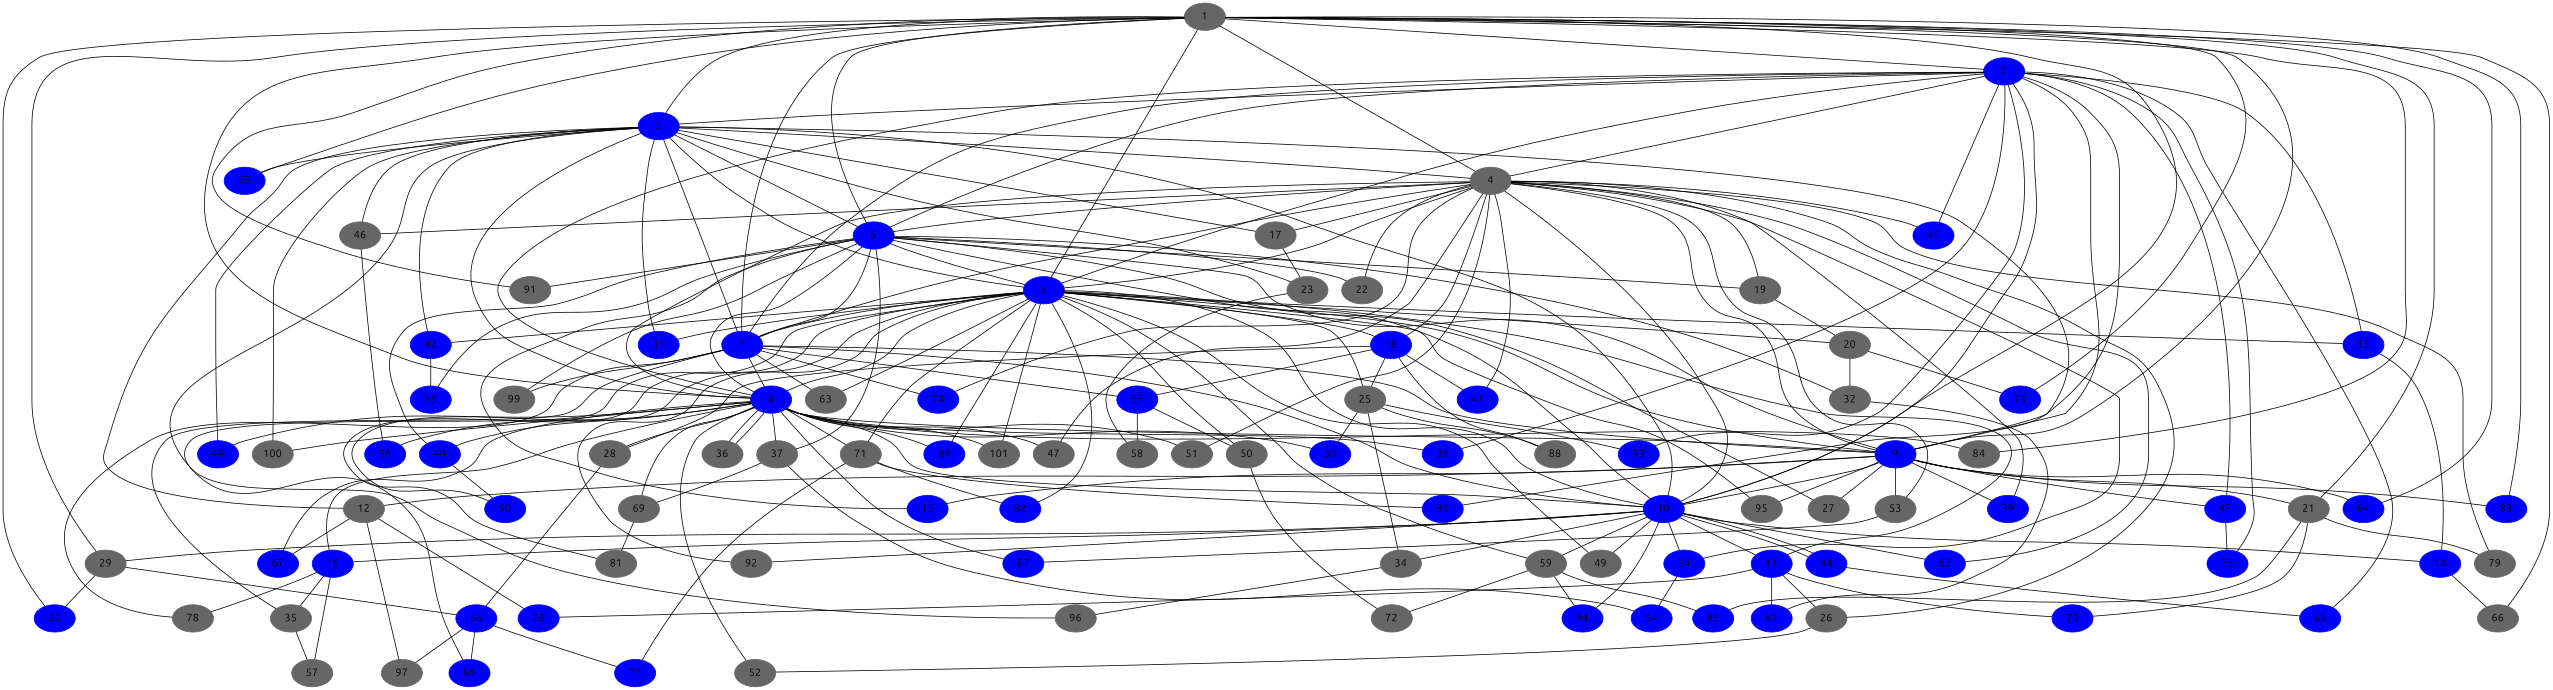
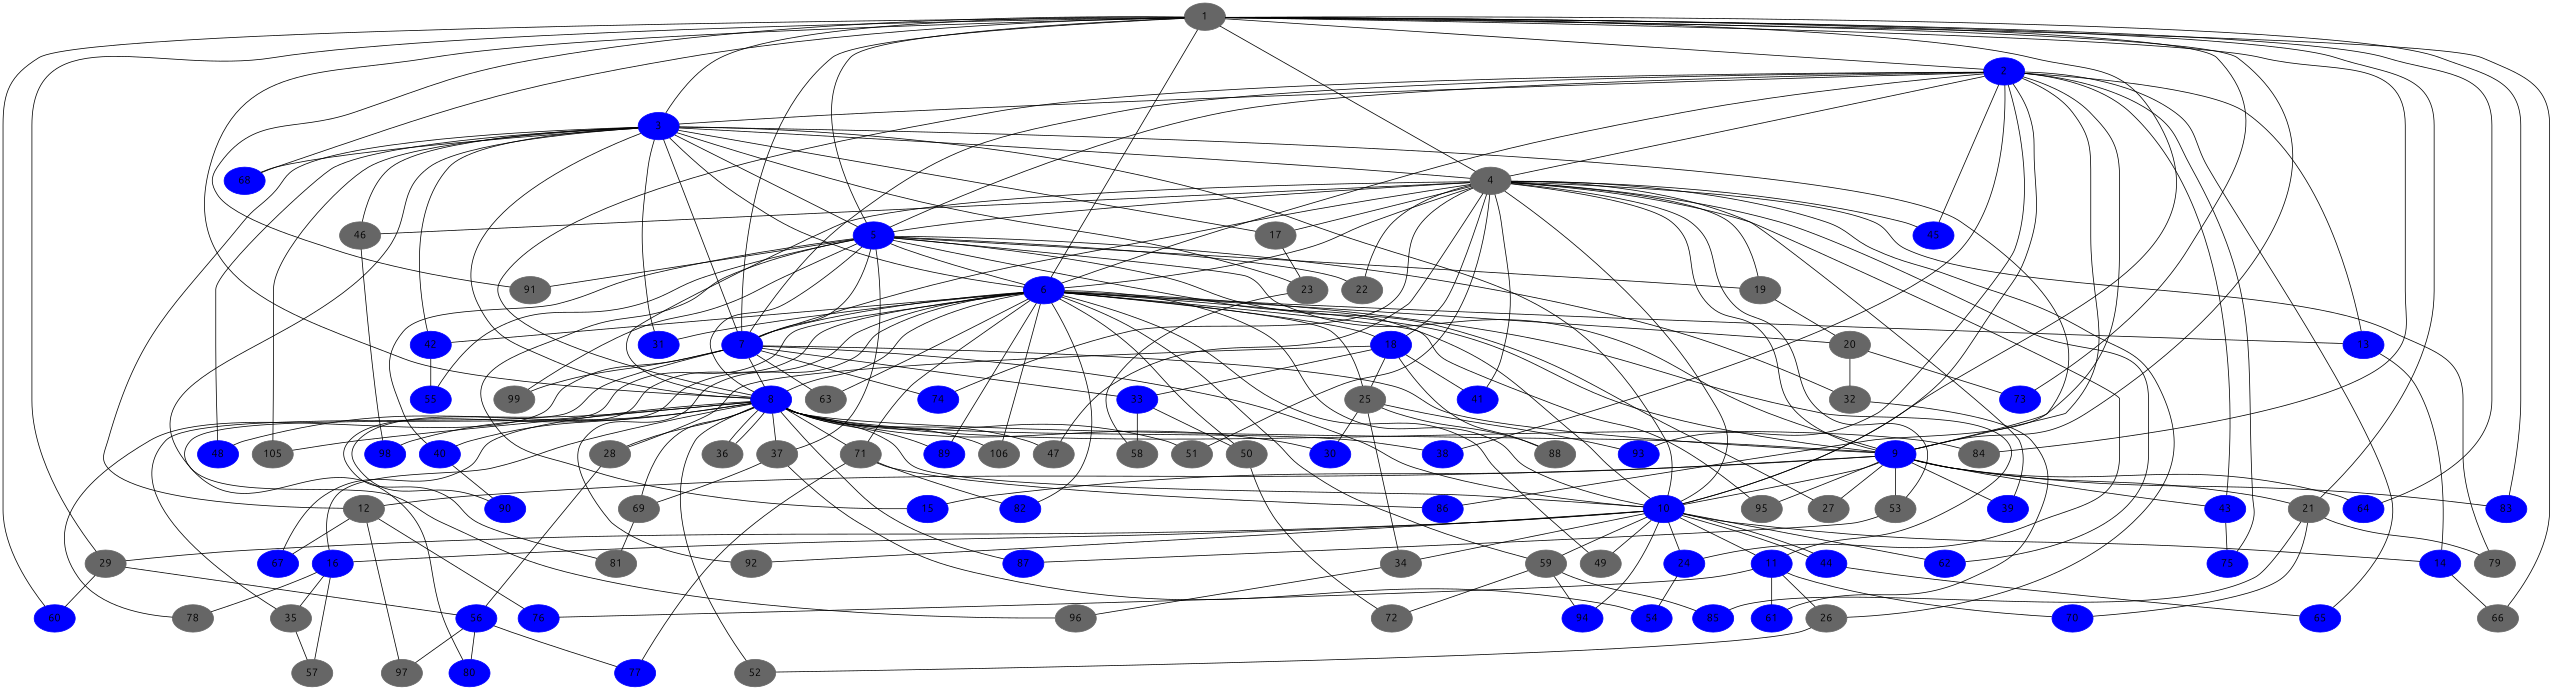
(273, 454) -> (273, 454)
(999, 454) -> (999, 454)
